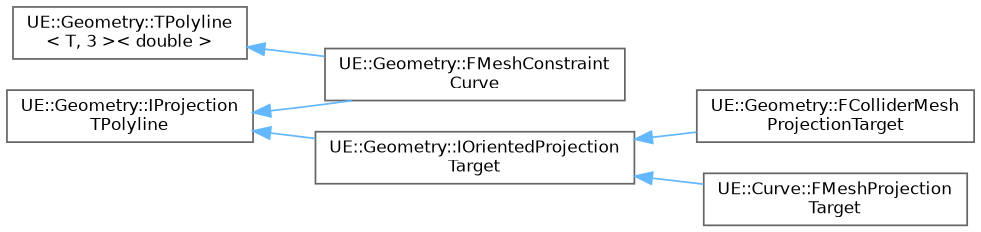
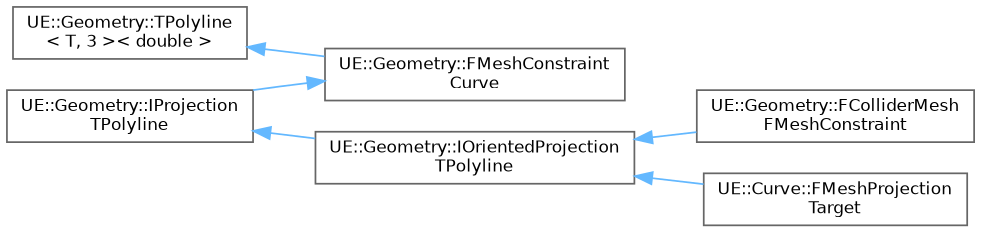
(311, 106) -> (280, 86)
(835, 116) -> (835, 116)
(475, 158) -> (475, 158)
